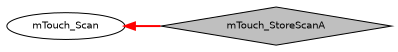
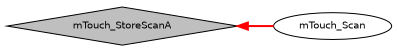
(148, 26) -> (261, 26)
